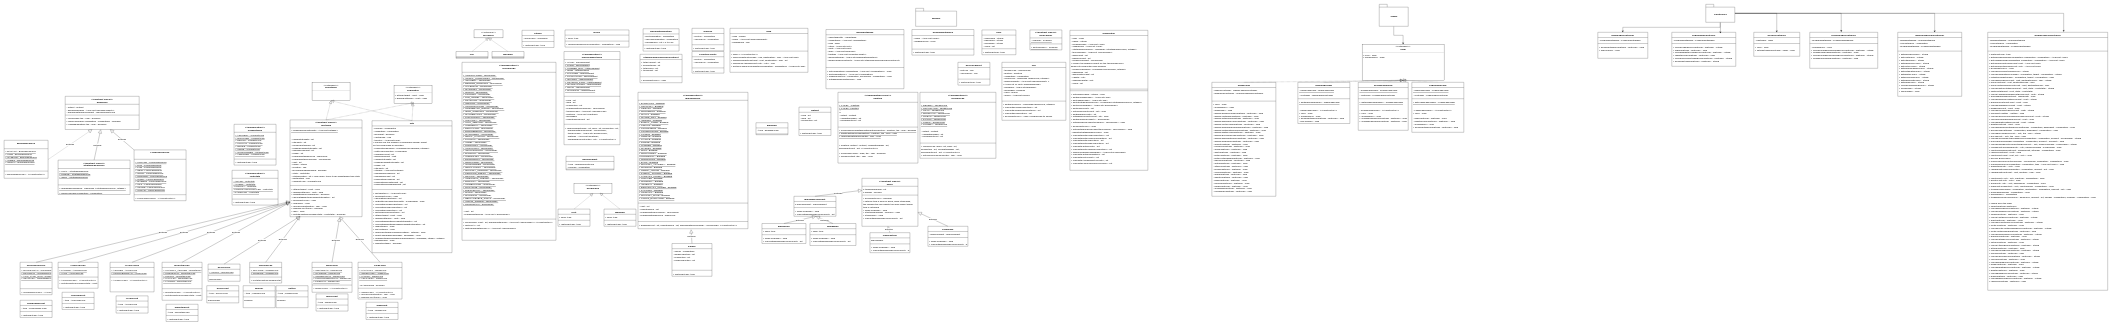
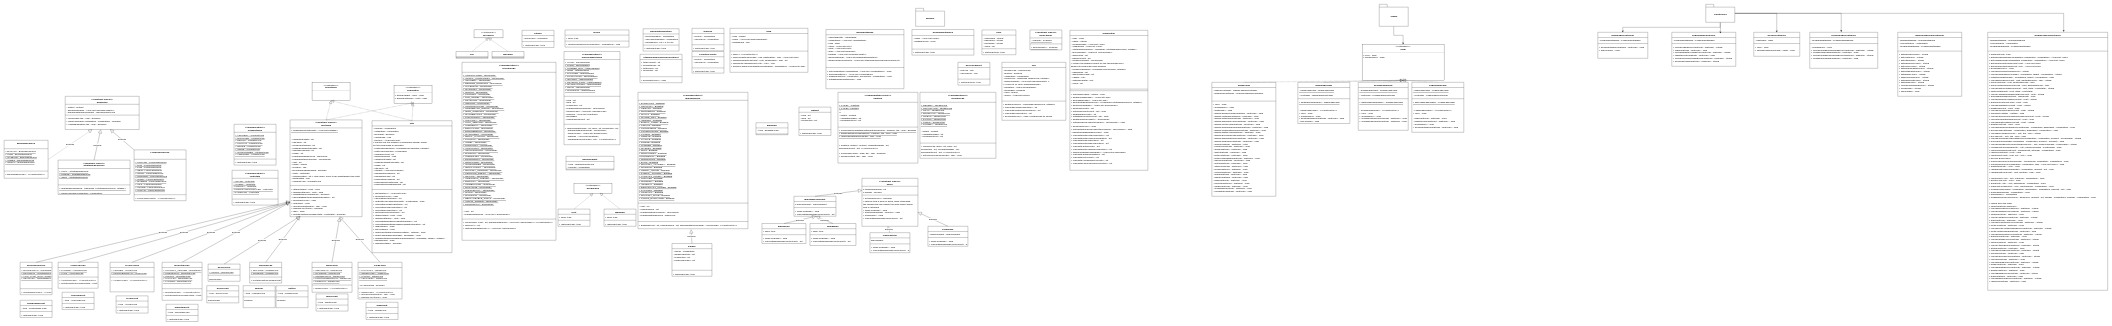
(936, 17) -> (930, 17)
(1935, 29) -> none
